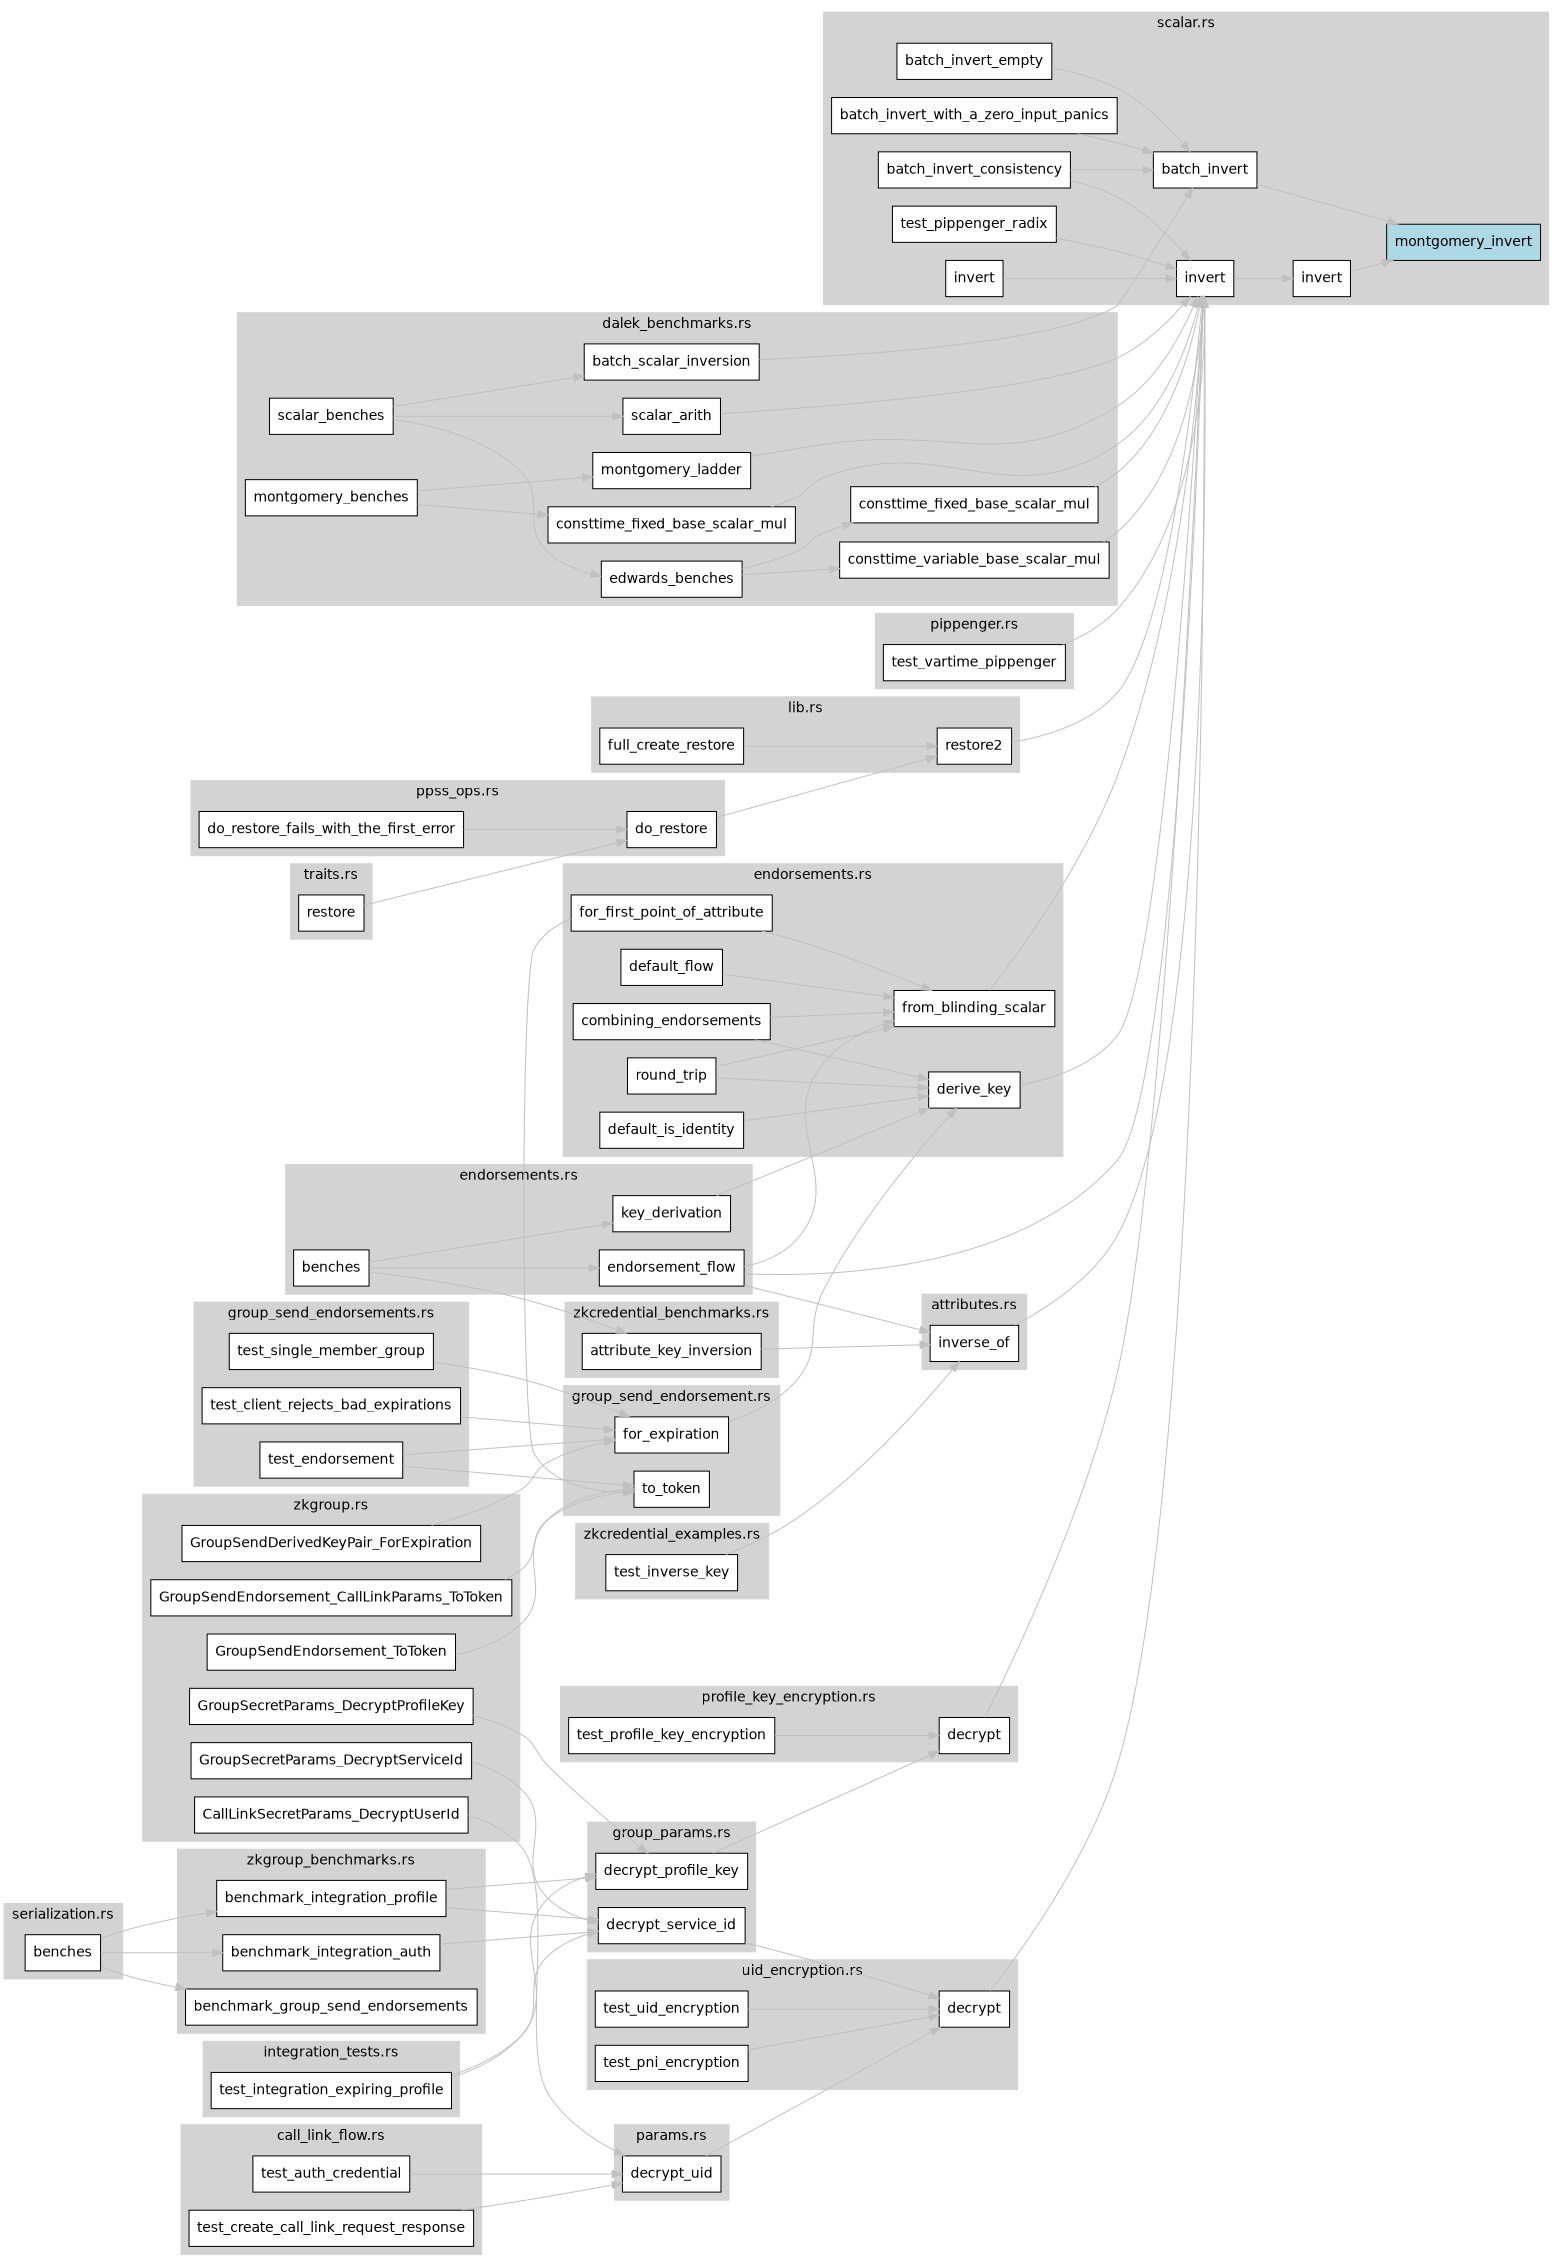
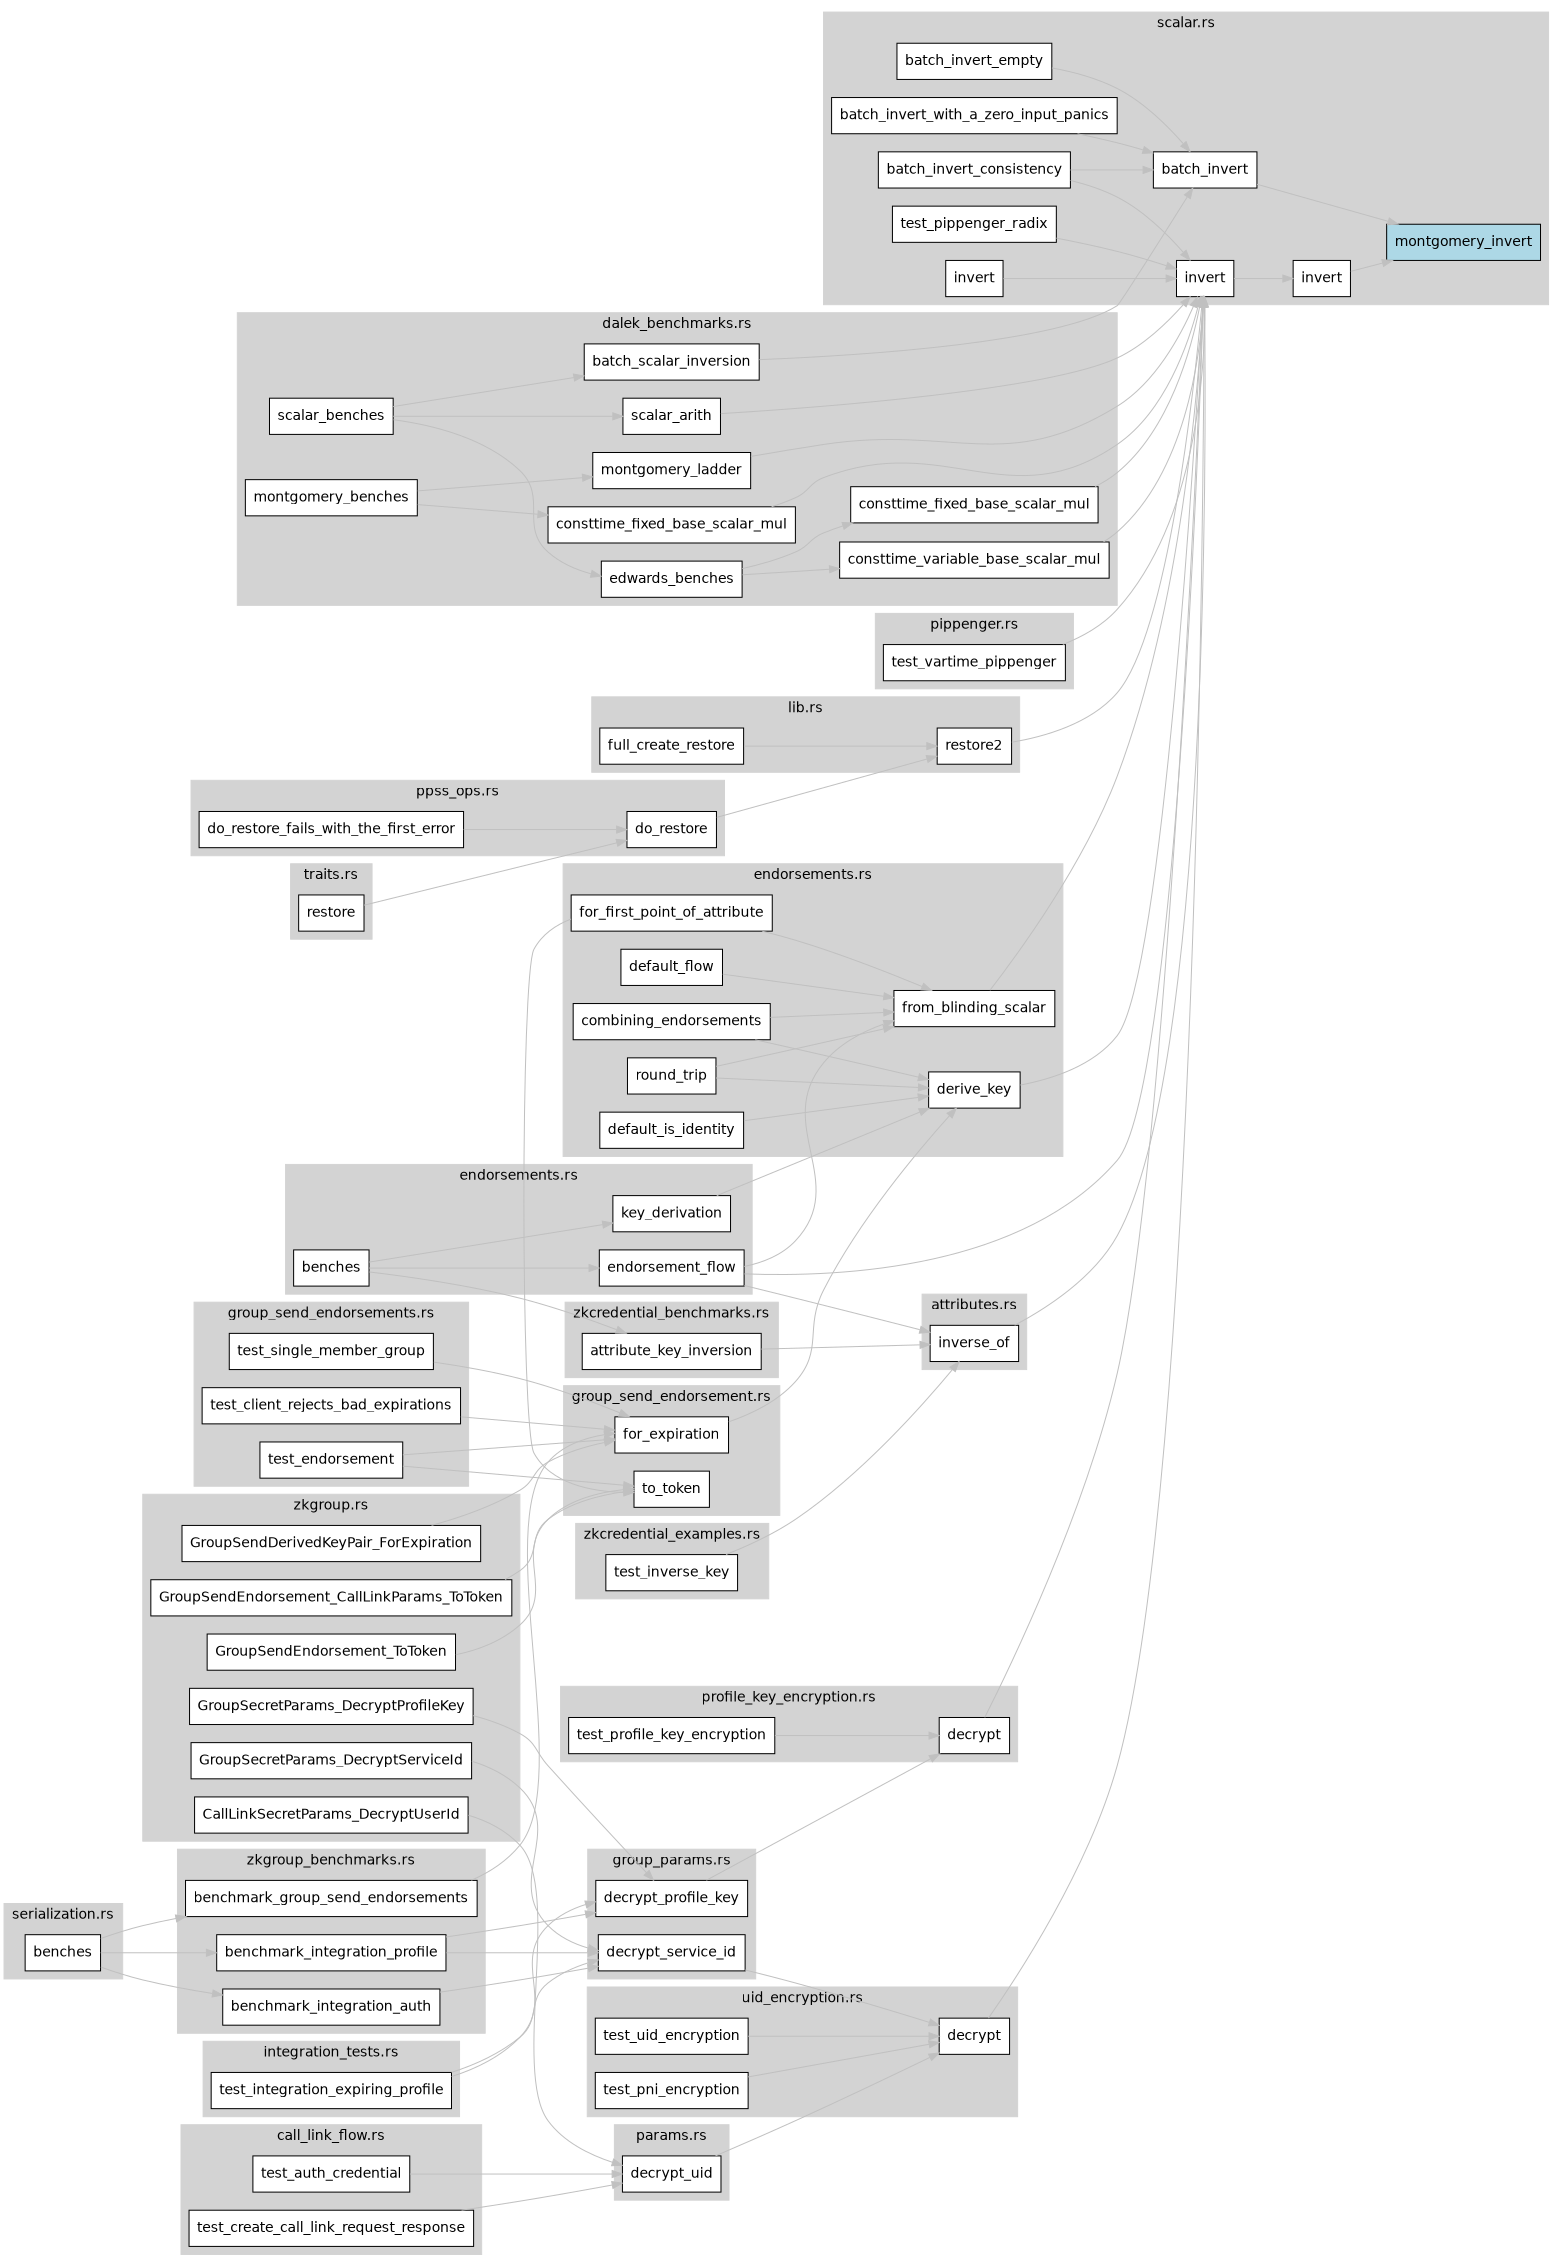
none -> (533, 1652)
